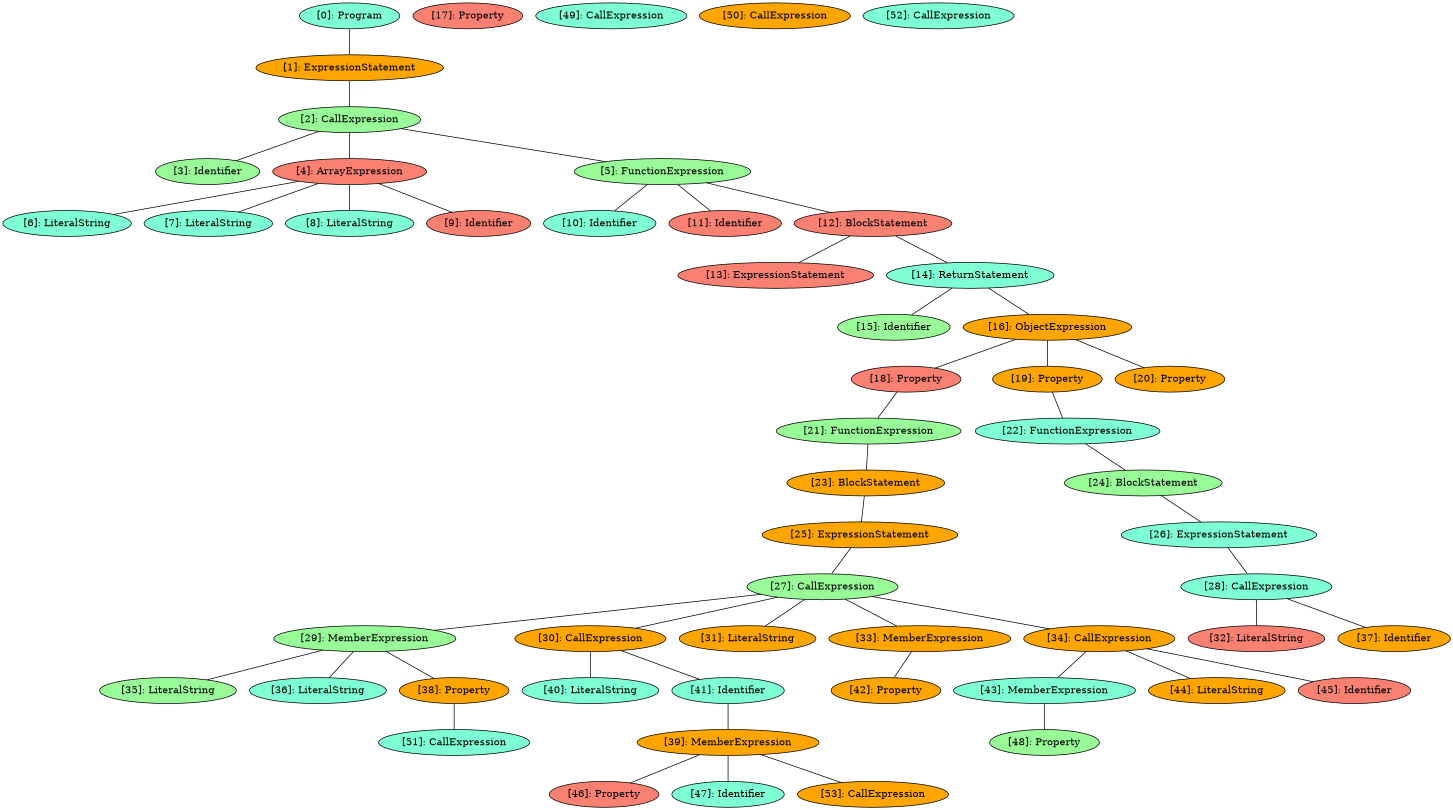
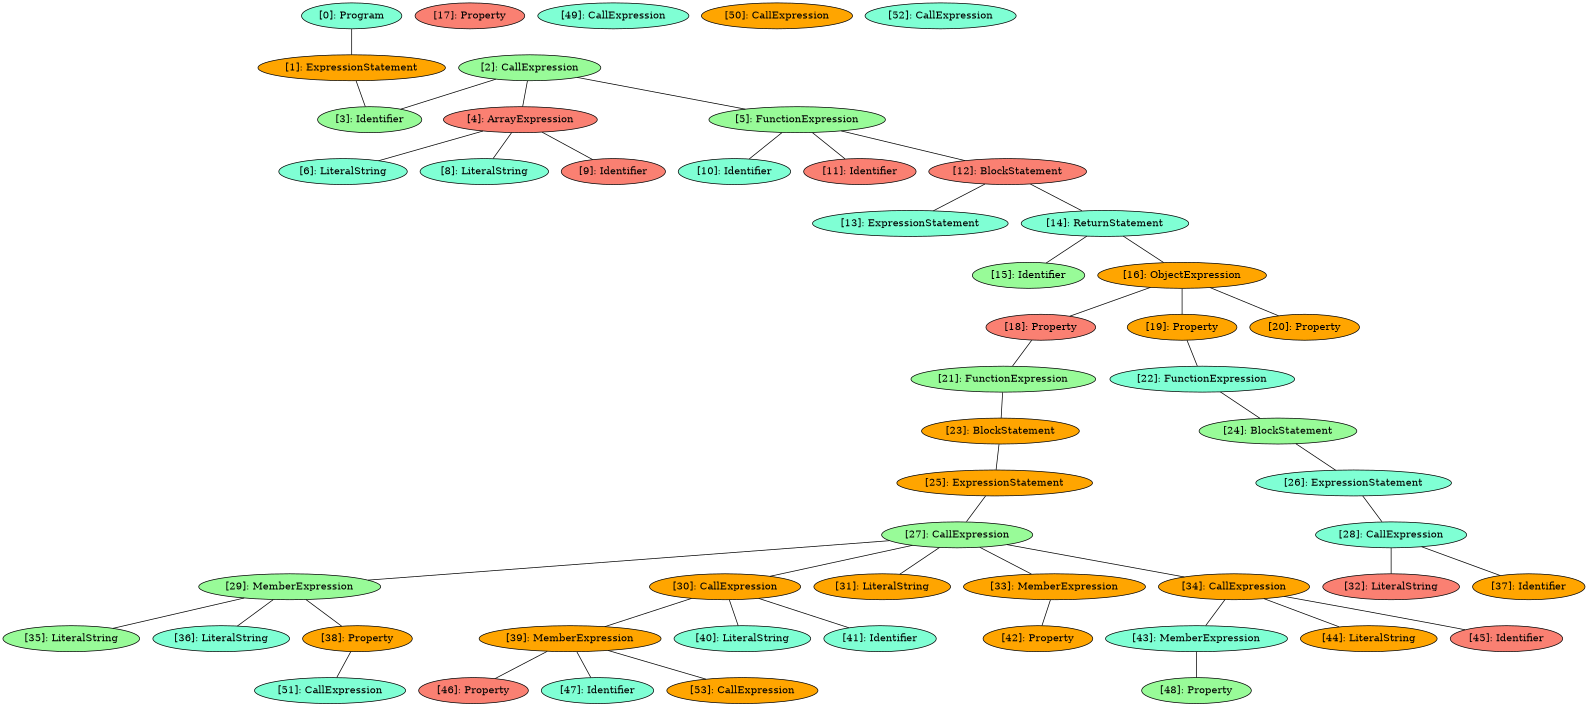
(350, 94) -> (361, 94)
(208, 223) -> none
(776, 275) -> (910, 223)
(728, 717) -> (648, 613)
